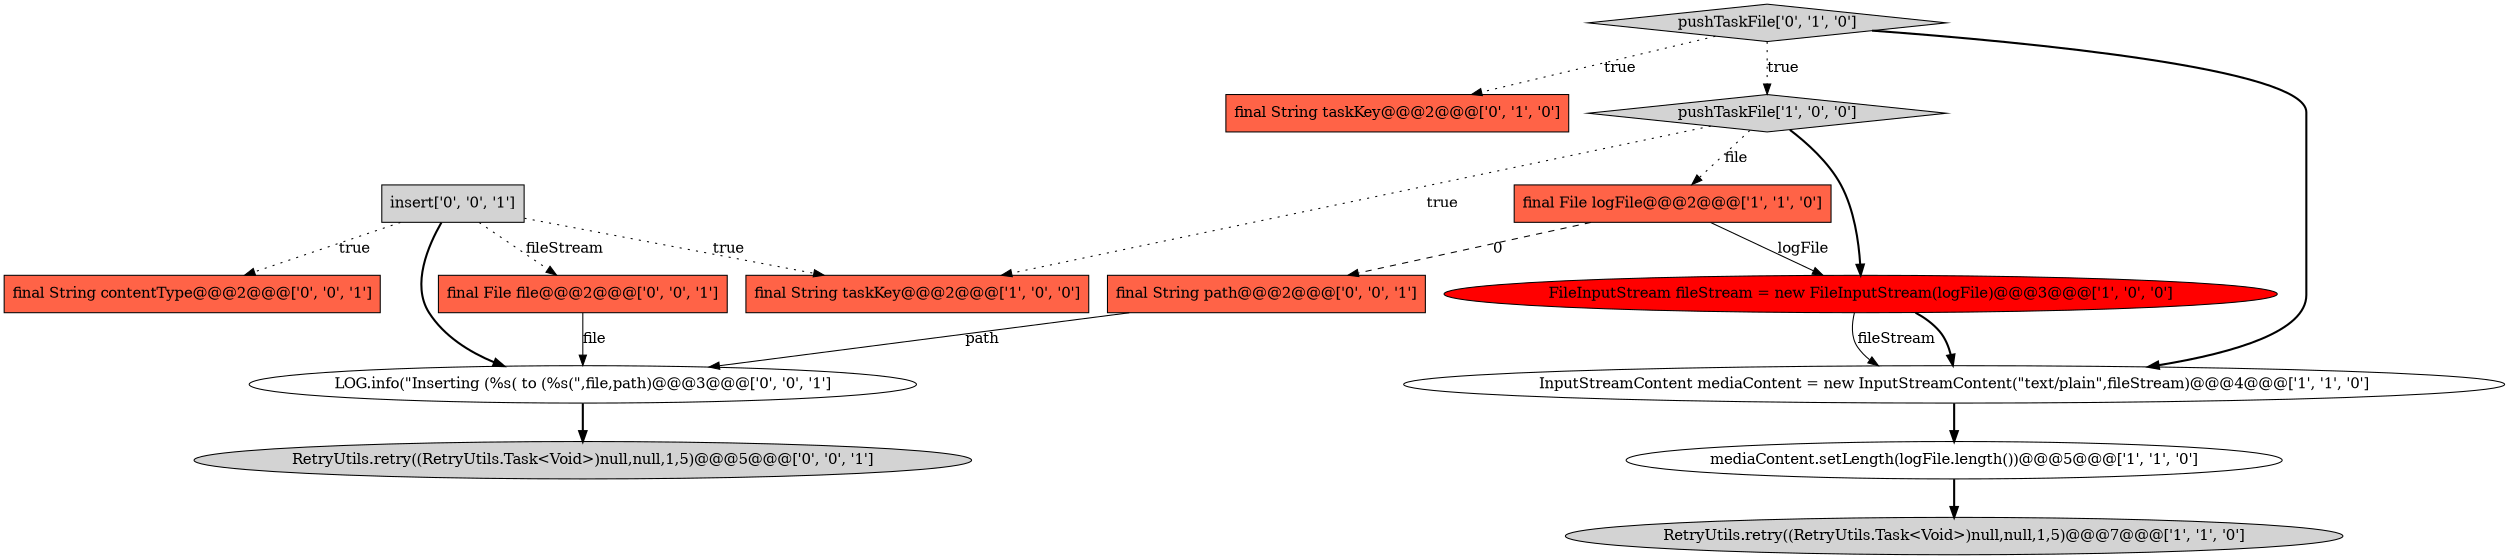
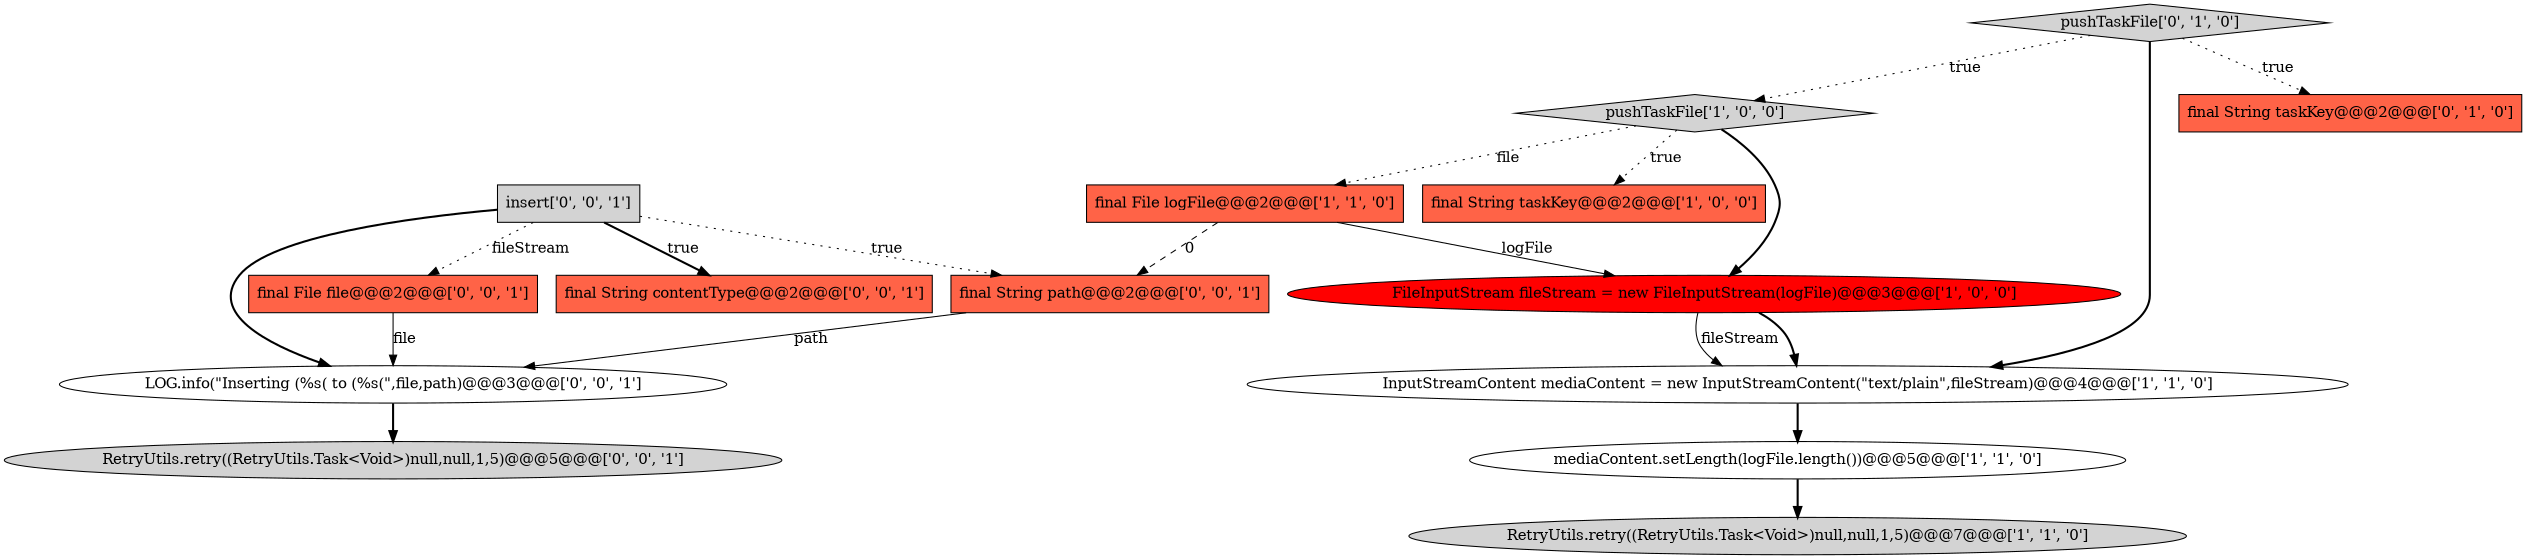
(669, 246) -> (815, 245)
(327, 247) -> (652, 247)
